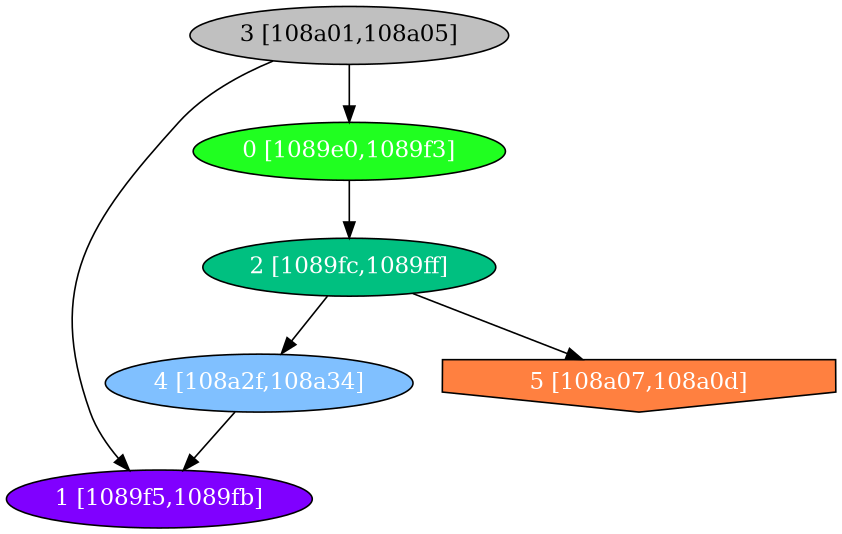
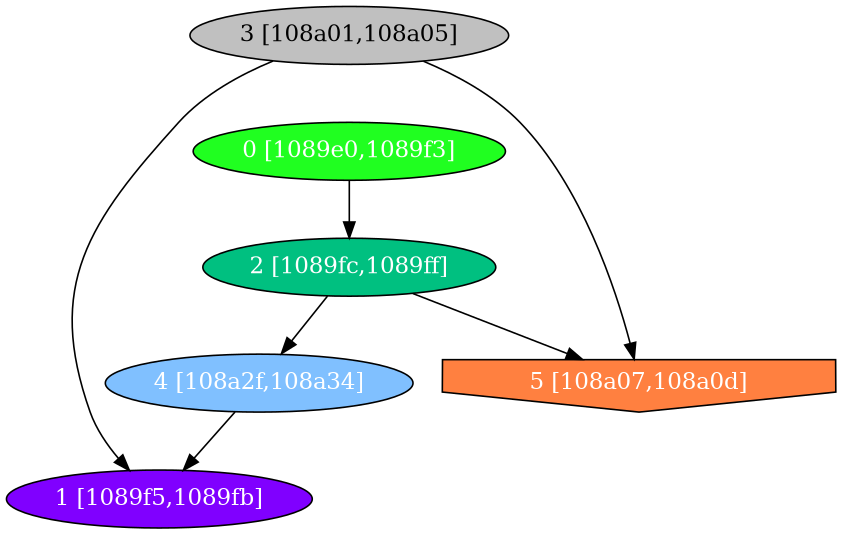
(349, 85) -> (561, 175)
